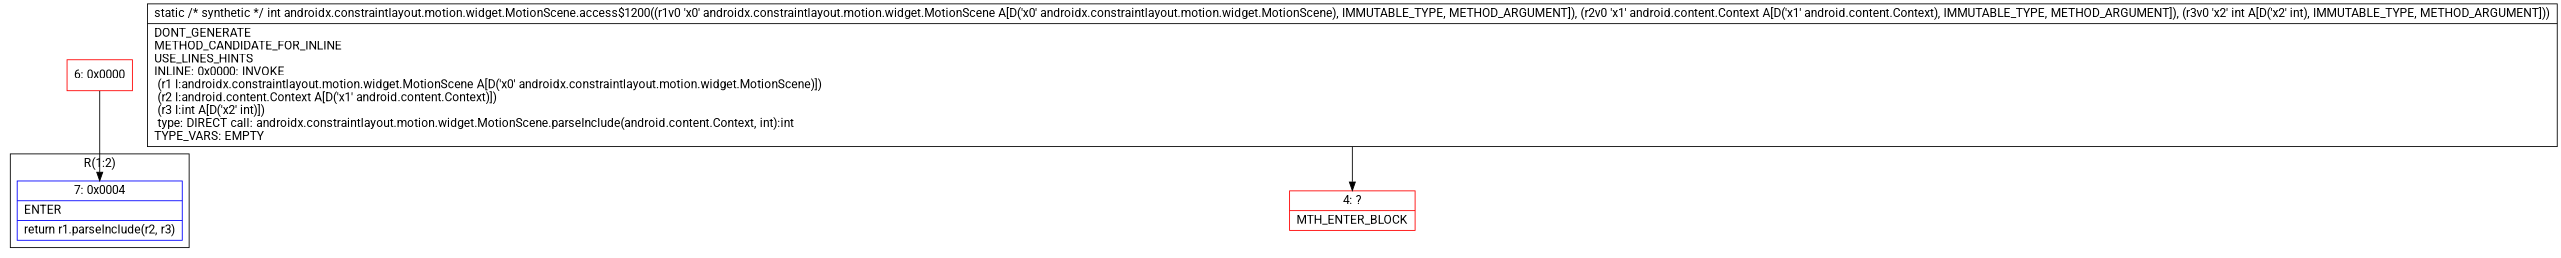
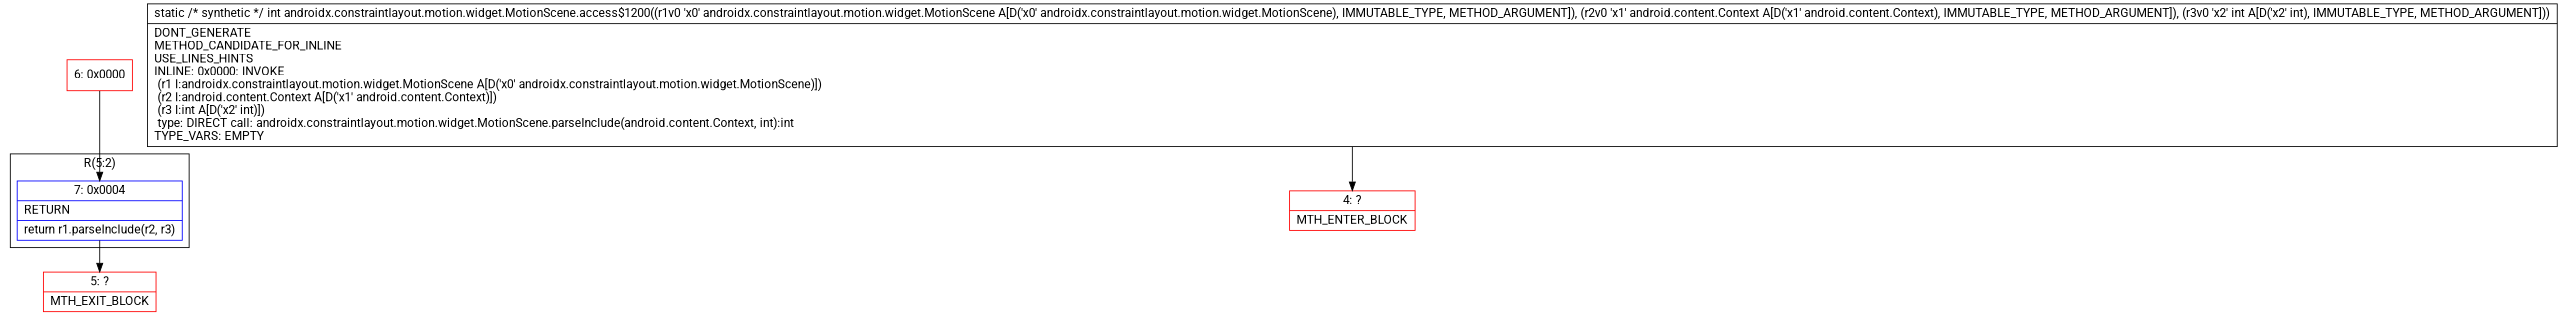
(100, 164) -> (100, 164)
(43, 210) -> (47, 210)
none -> (100, 292)
